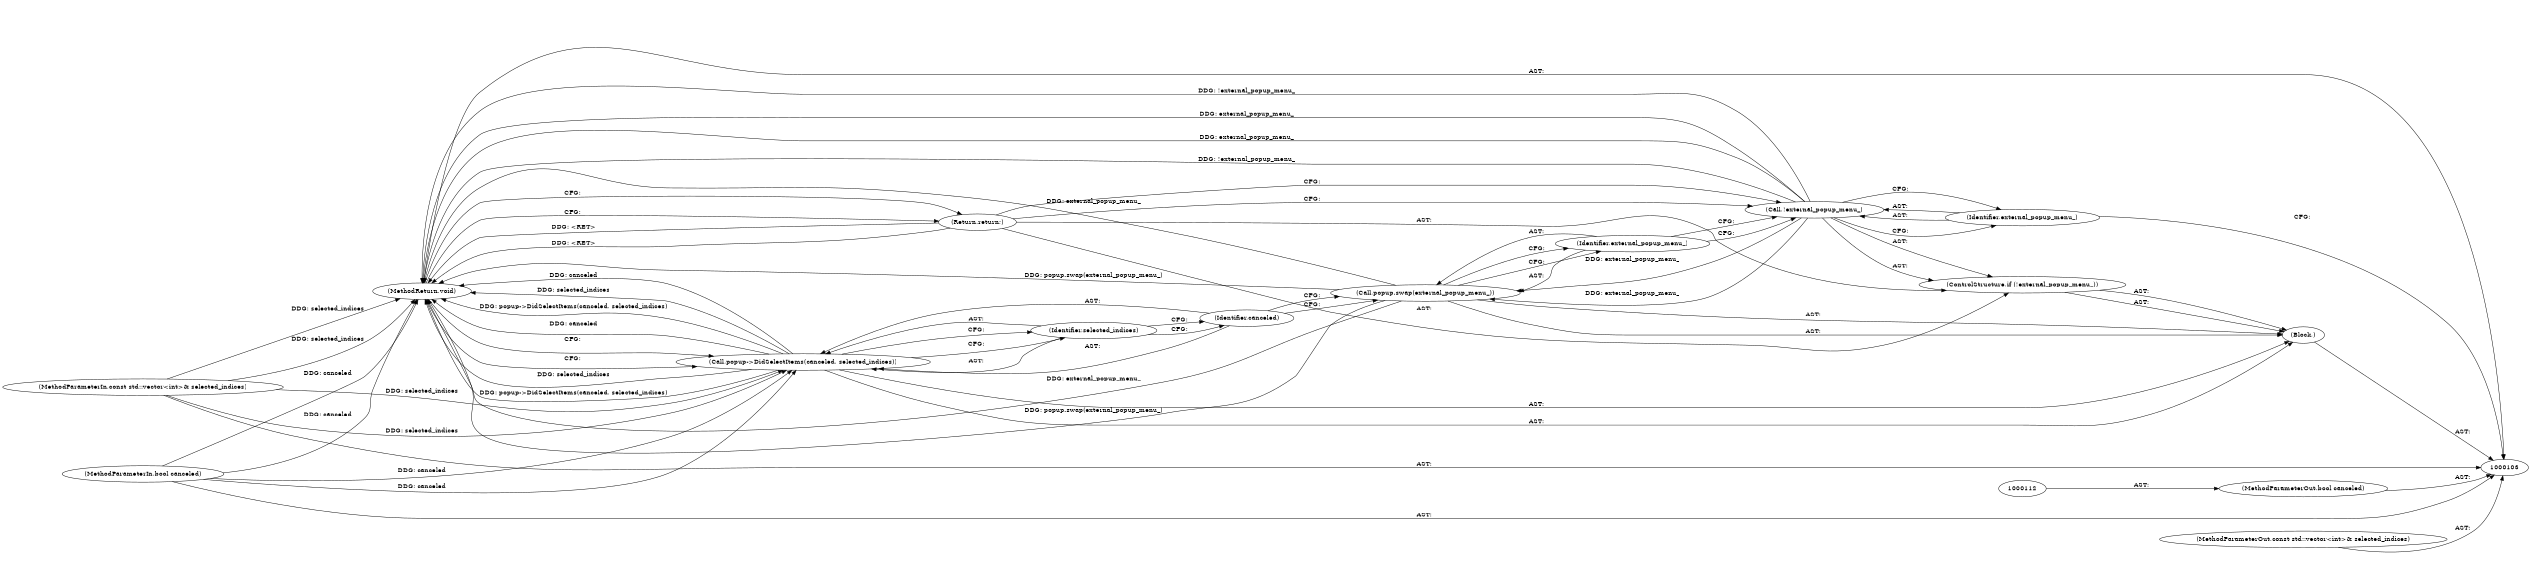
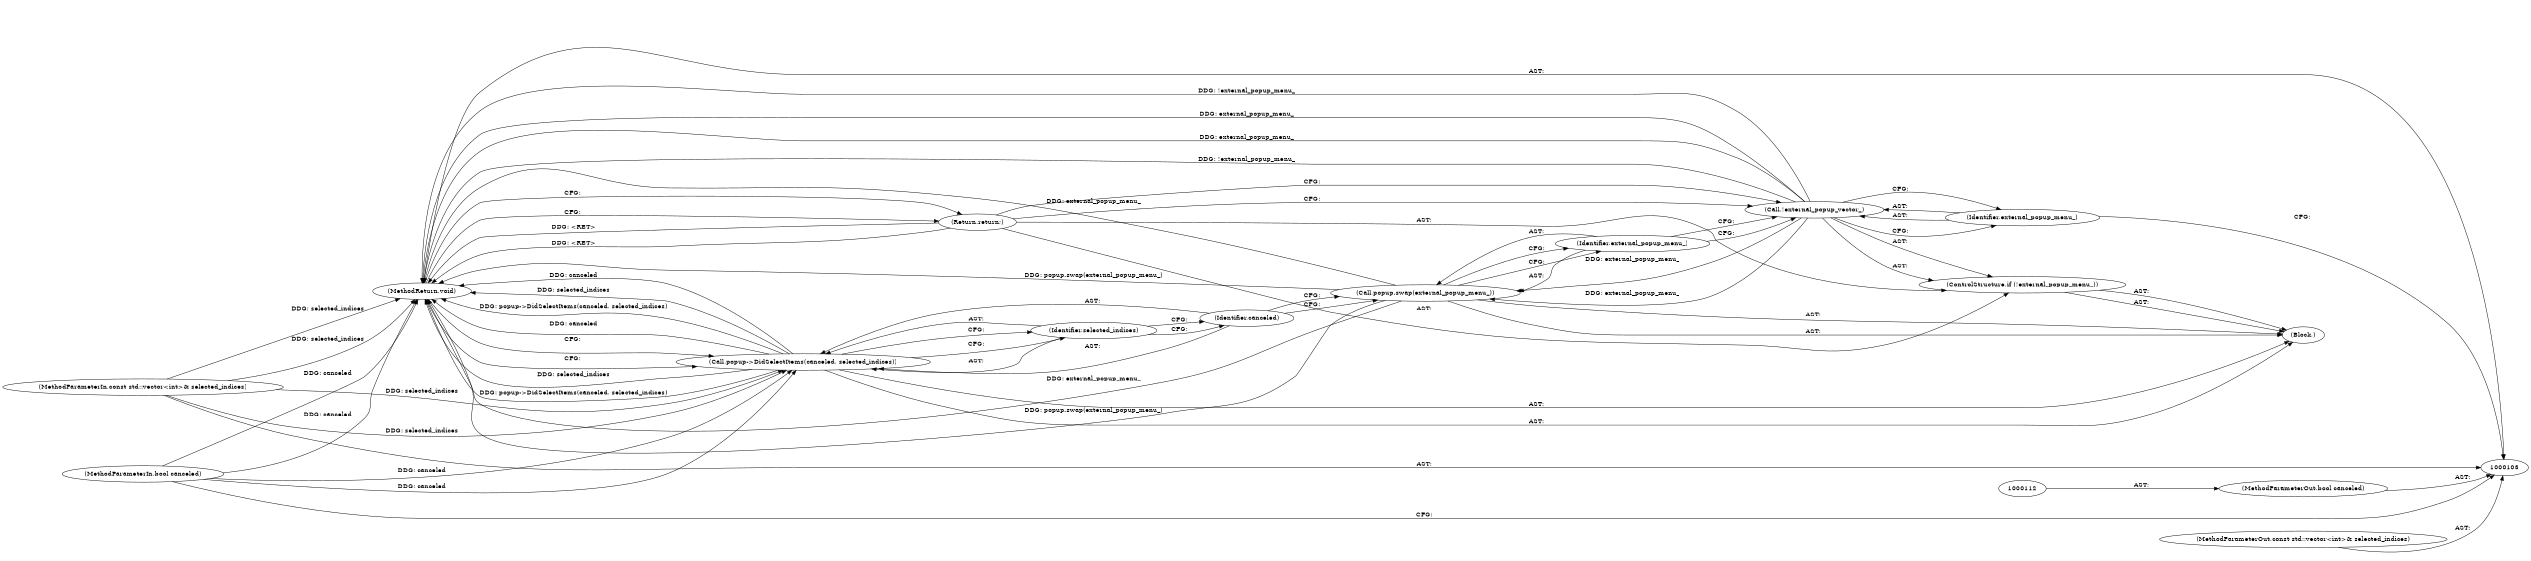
(1814, 210) -> (1814, 210)
(2402, 400) -> none
(1425, 515) -> (1425, 515)
